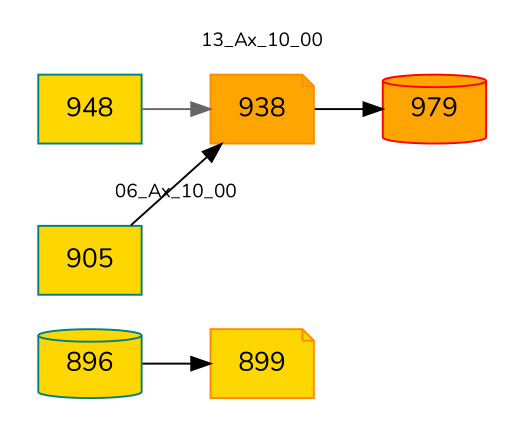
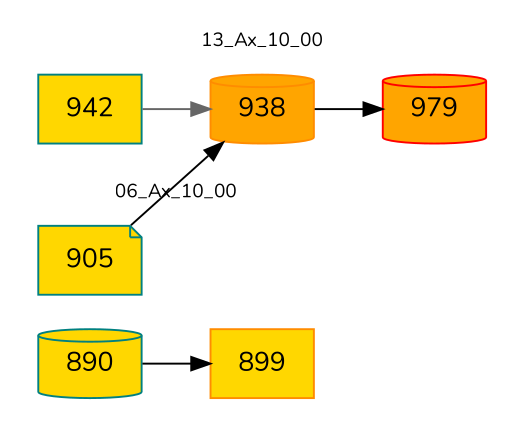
(90, 109) -> (90, 109)
(262, 109) -> (262, 109)
(90, 260) -> (90, 260)
(90, 364) -> (90, 364)
(262, 364) -> (262, 364)
